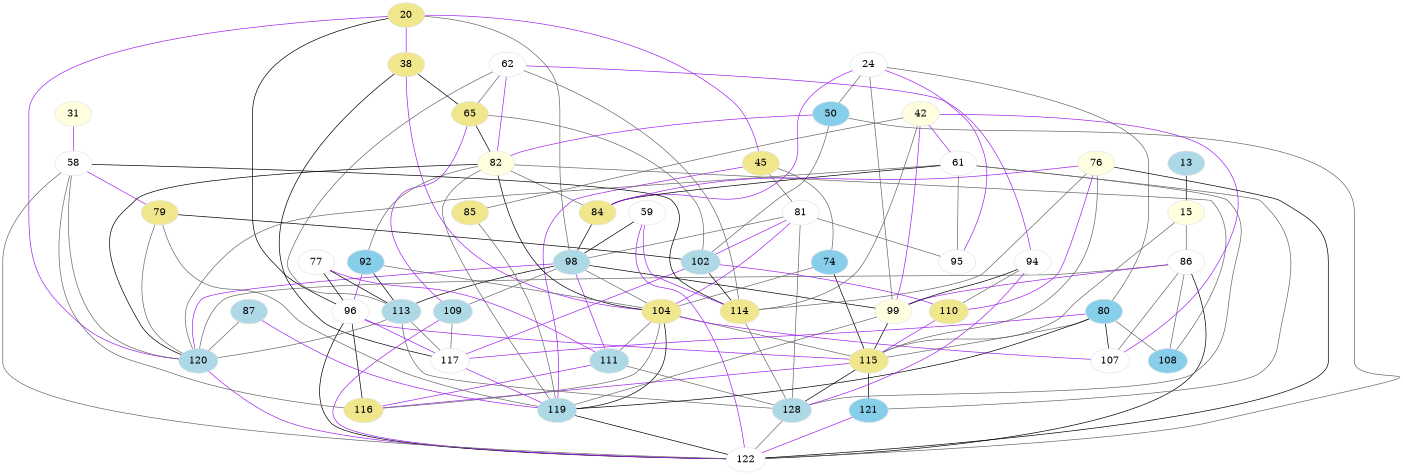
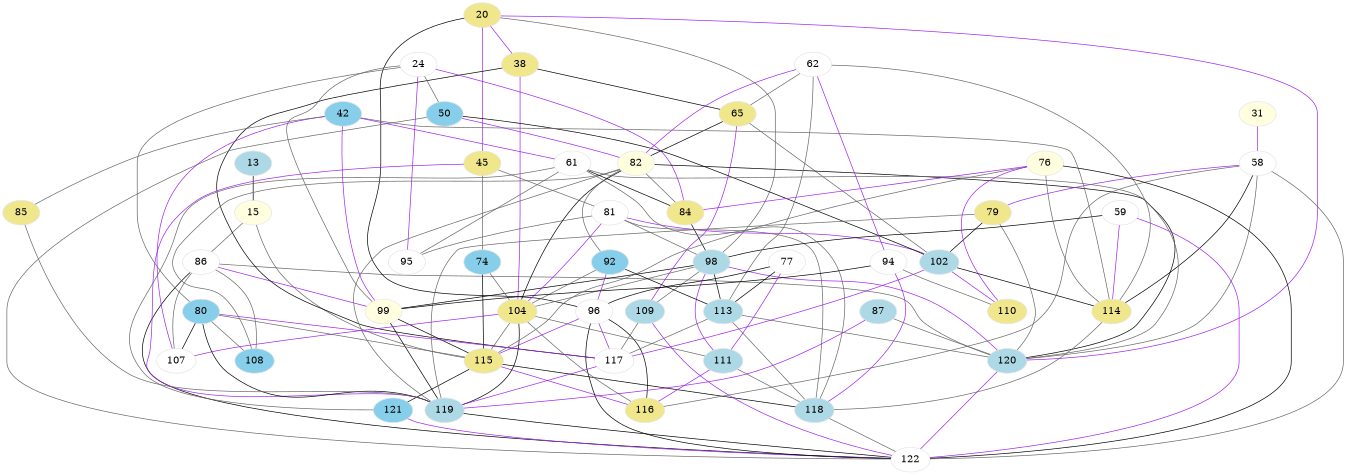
(921, 114) -> (343, 114)
(781, 197) -> (688, 160)
(909, 336) -> none
(733, 359) -> (414, 361)
(792, 410) -> (814, 410)
